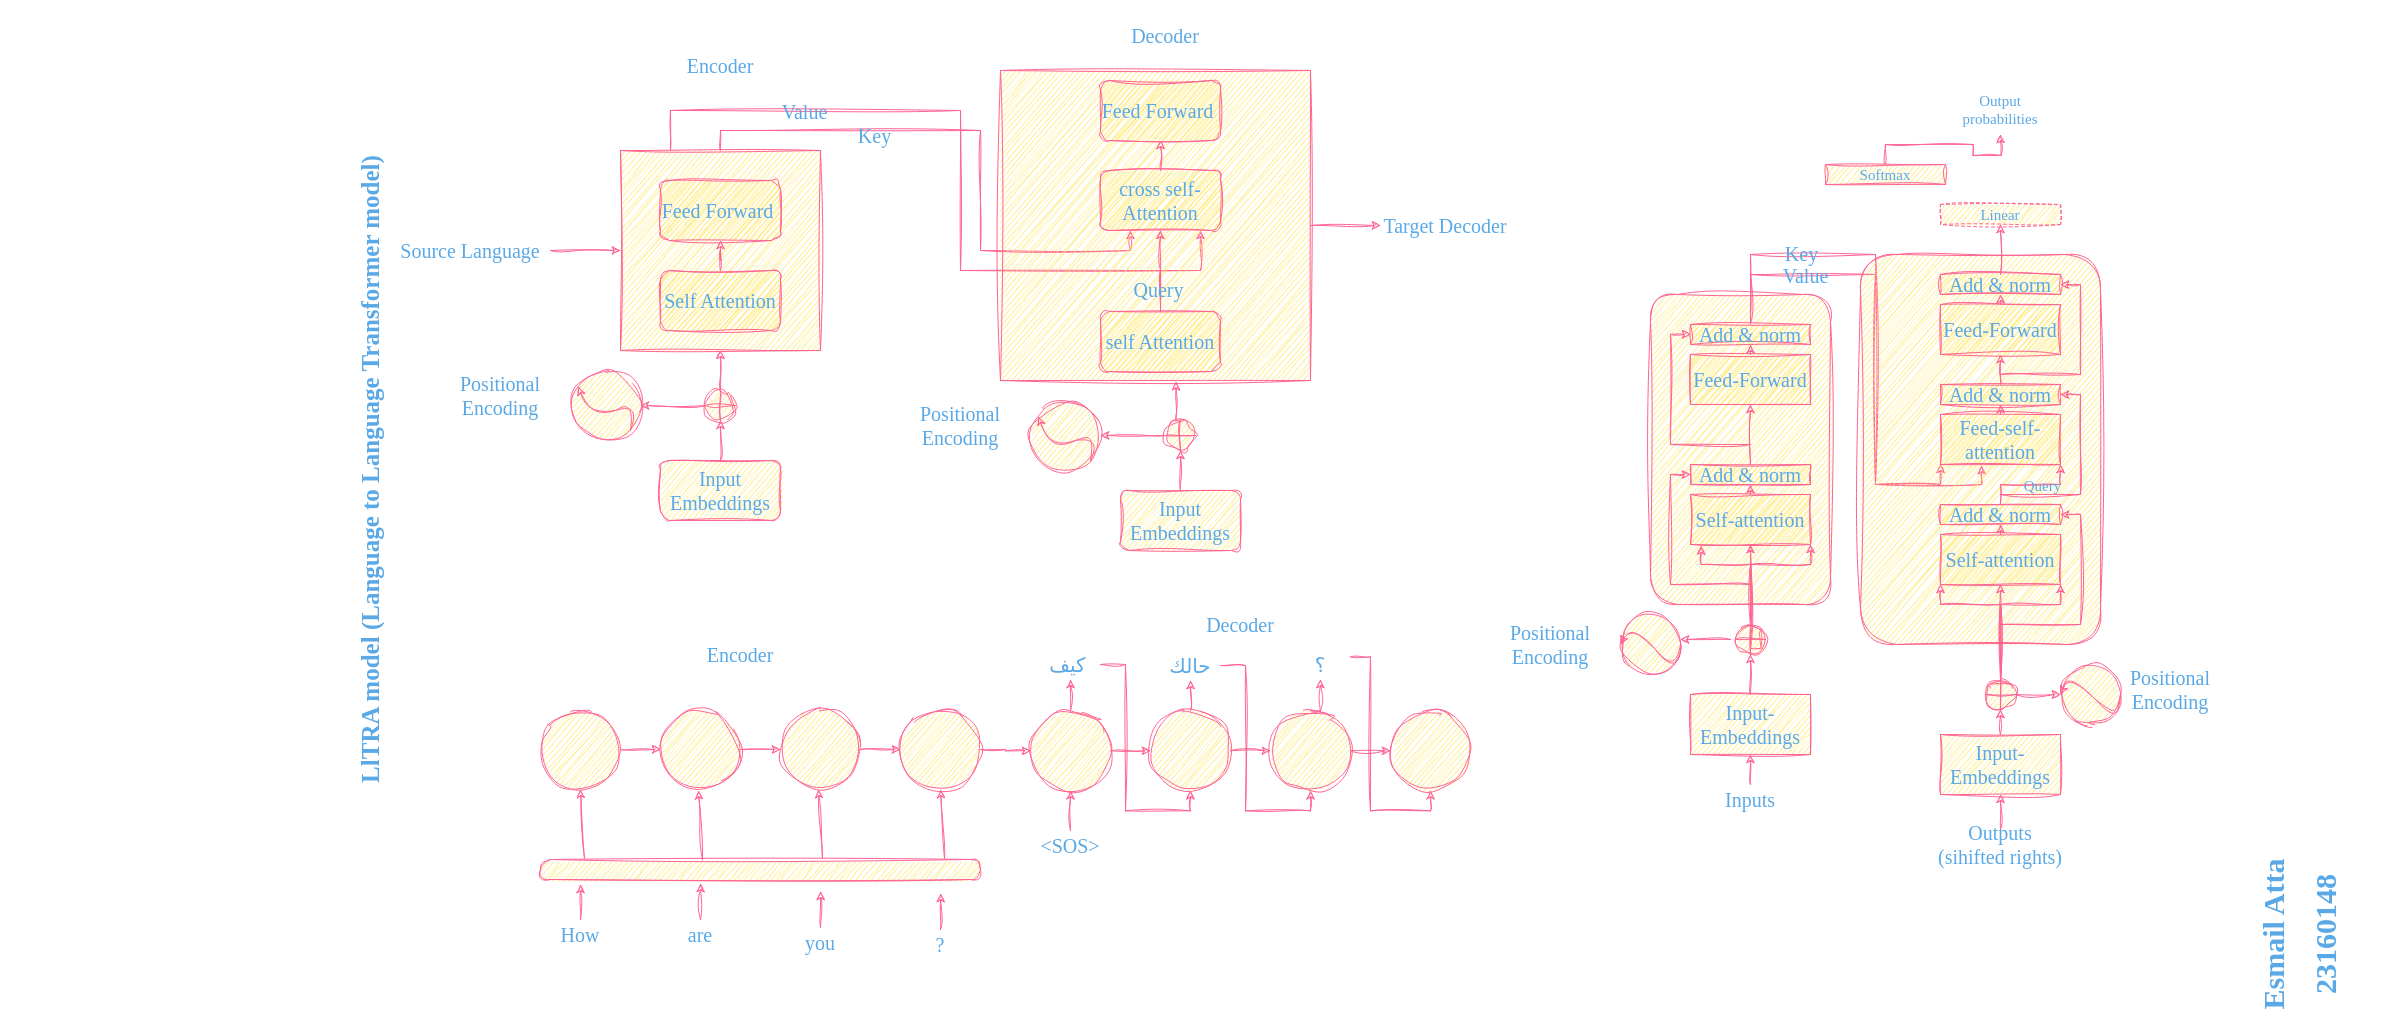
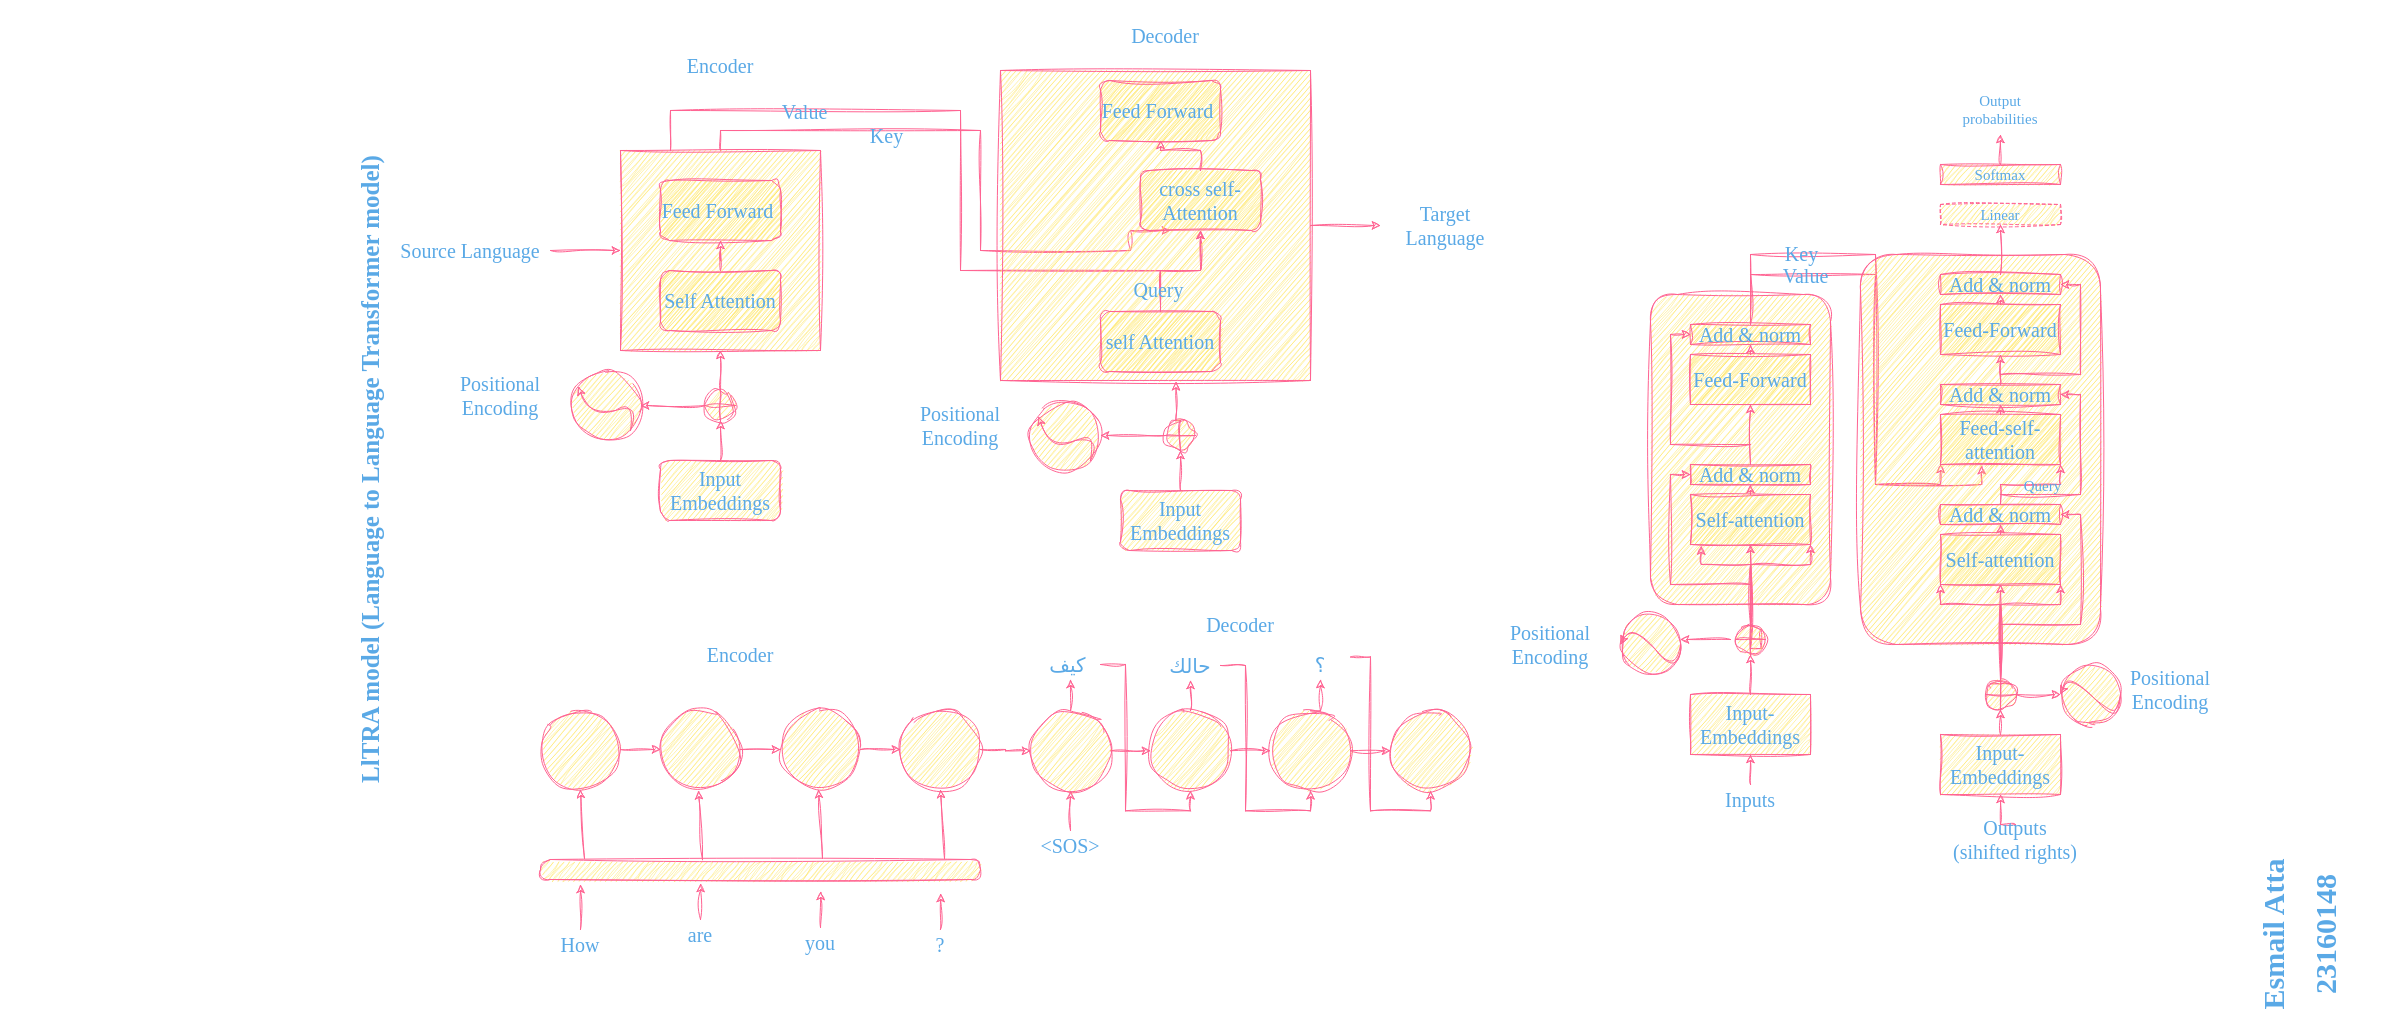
(1886, 175) -> (2001, 175)
(1161, 201) -> (1201, 201)
(1446, 226) -> (1446, 226)
(2001, 845) -> (2016, 840)
(581, 935) -> (581, 945)
